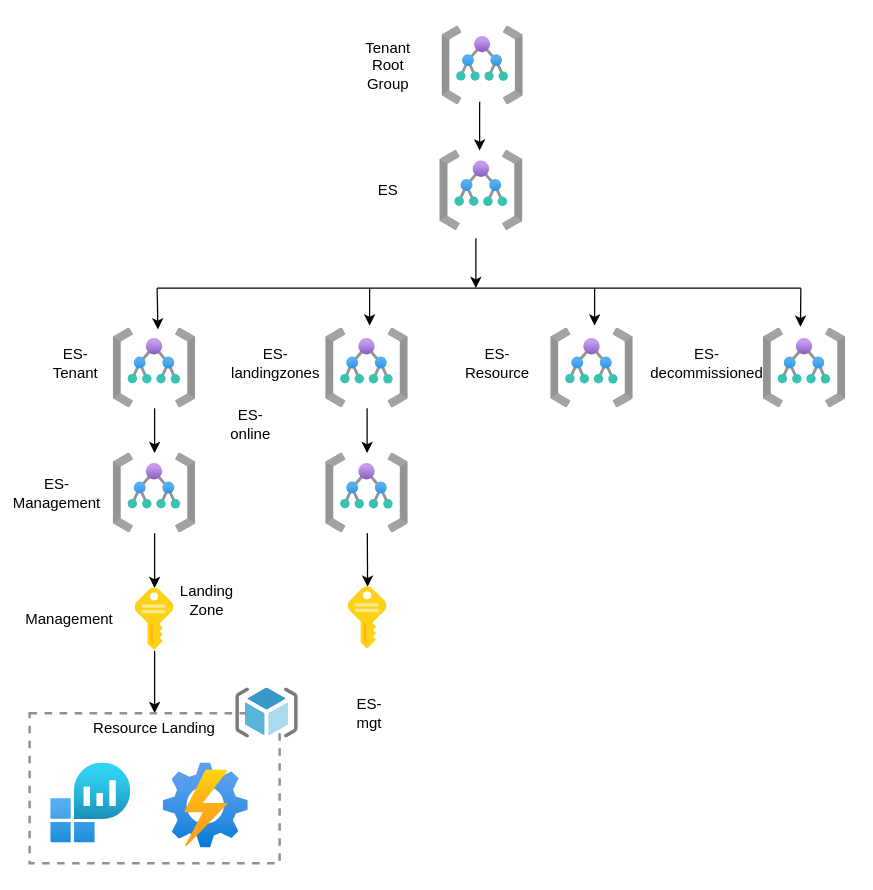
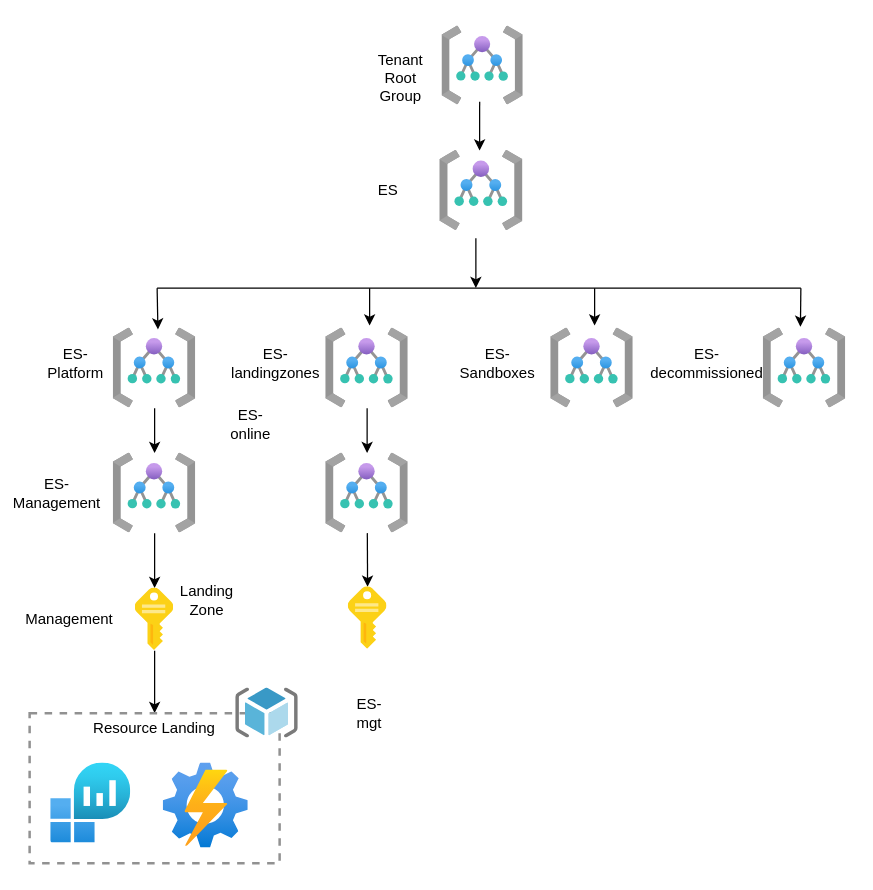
(388, 66) -> (401, 78)
(76, 363) -> (76, 363)
(498, 363) -> (498, 363)
